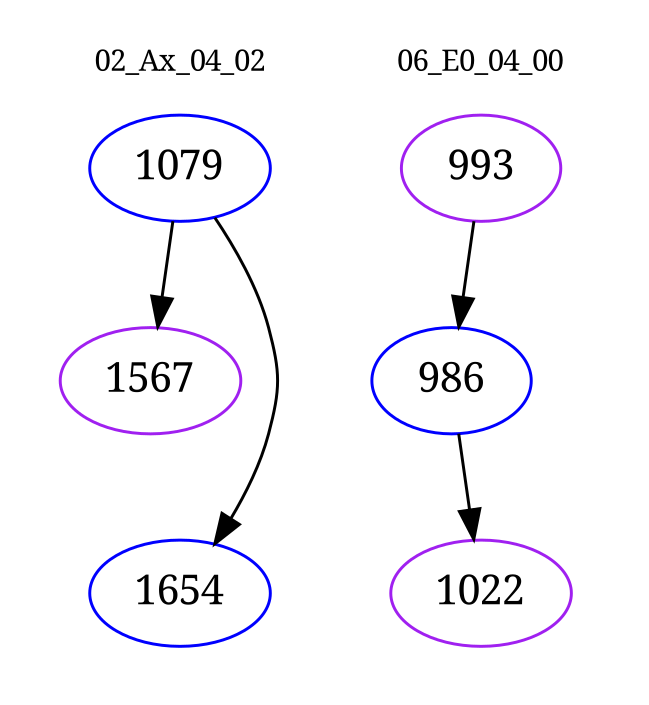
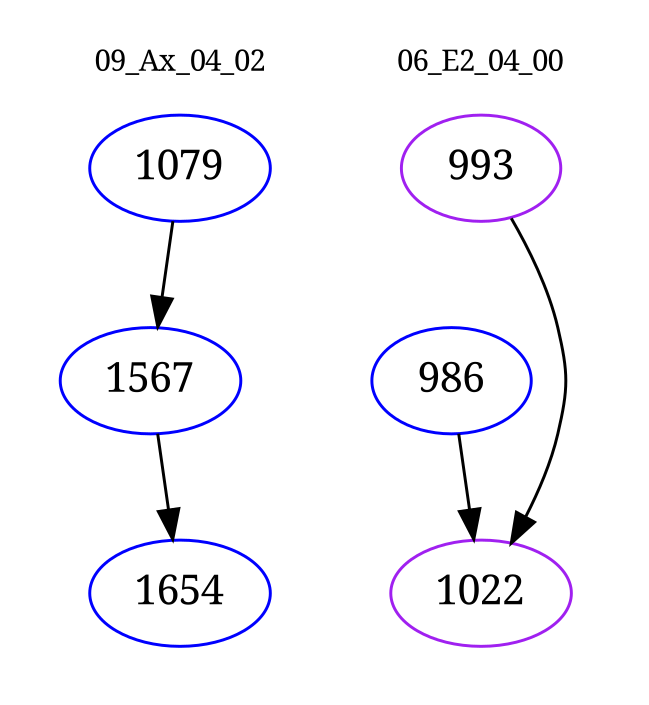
(180, 63) -> (180, 63)
(481, 63) -> (481, 63)
(469, 259) -> (565, 366)
(277, 366) -> (163, 472)
(151, 381) -> (151, 381)
